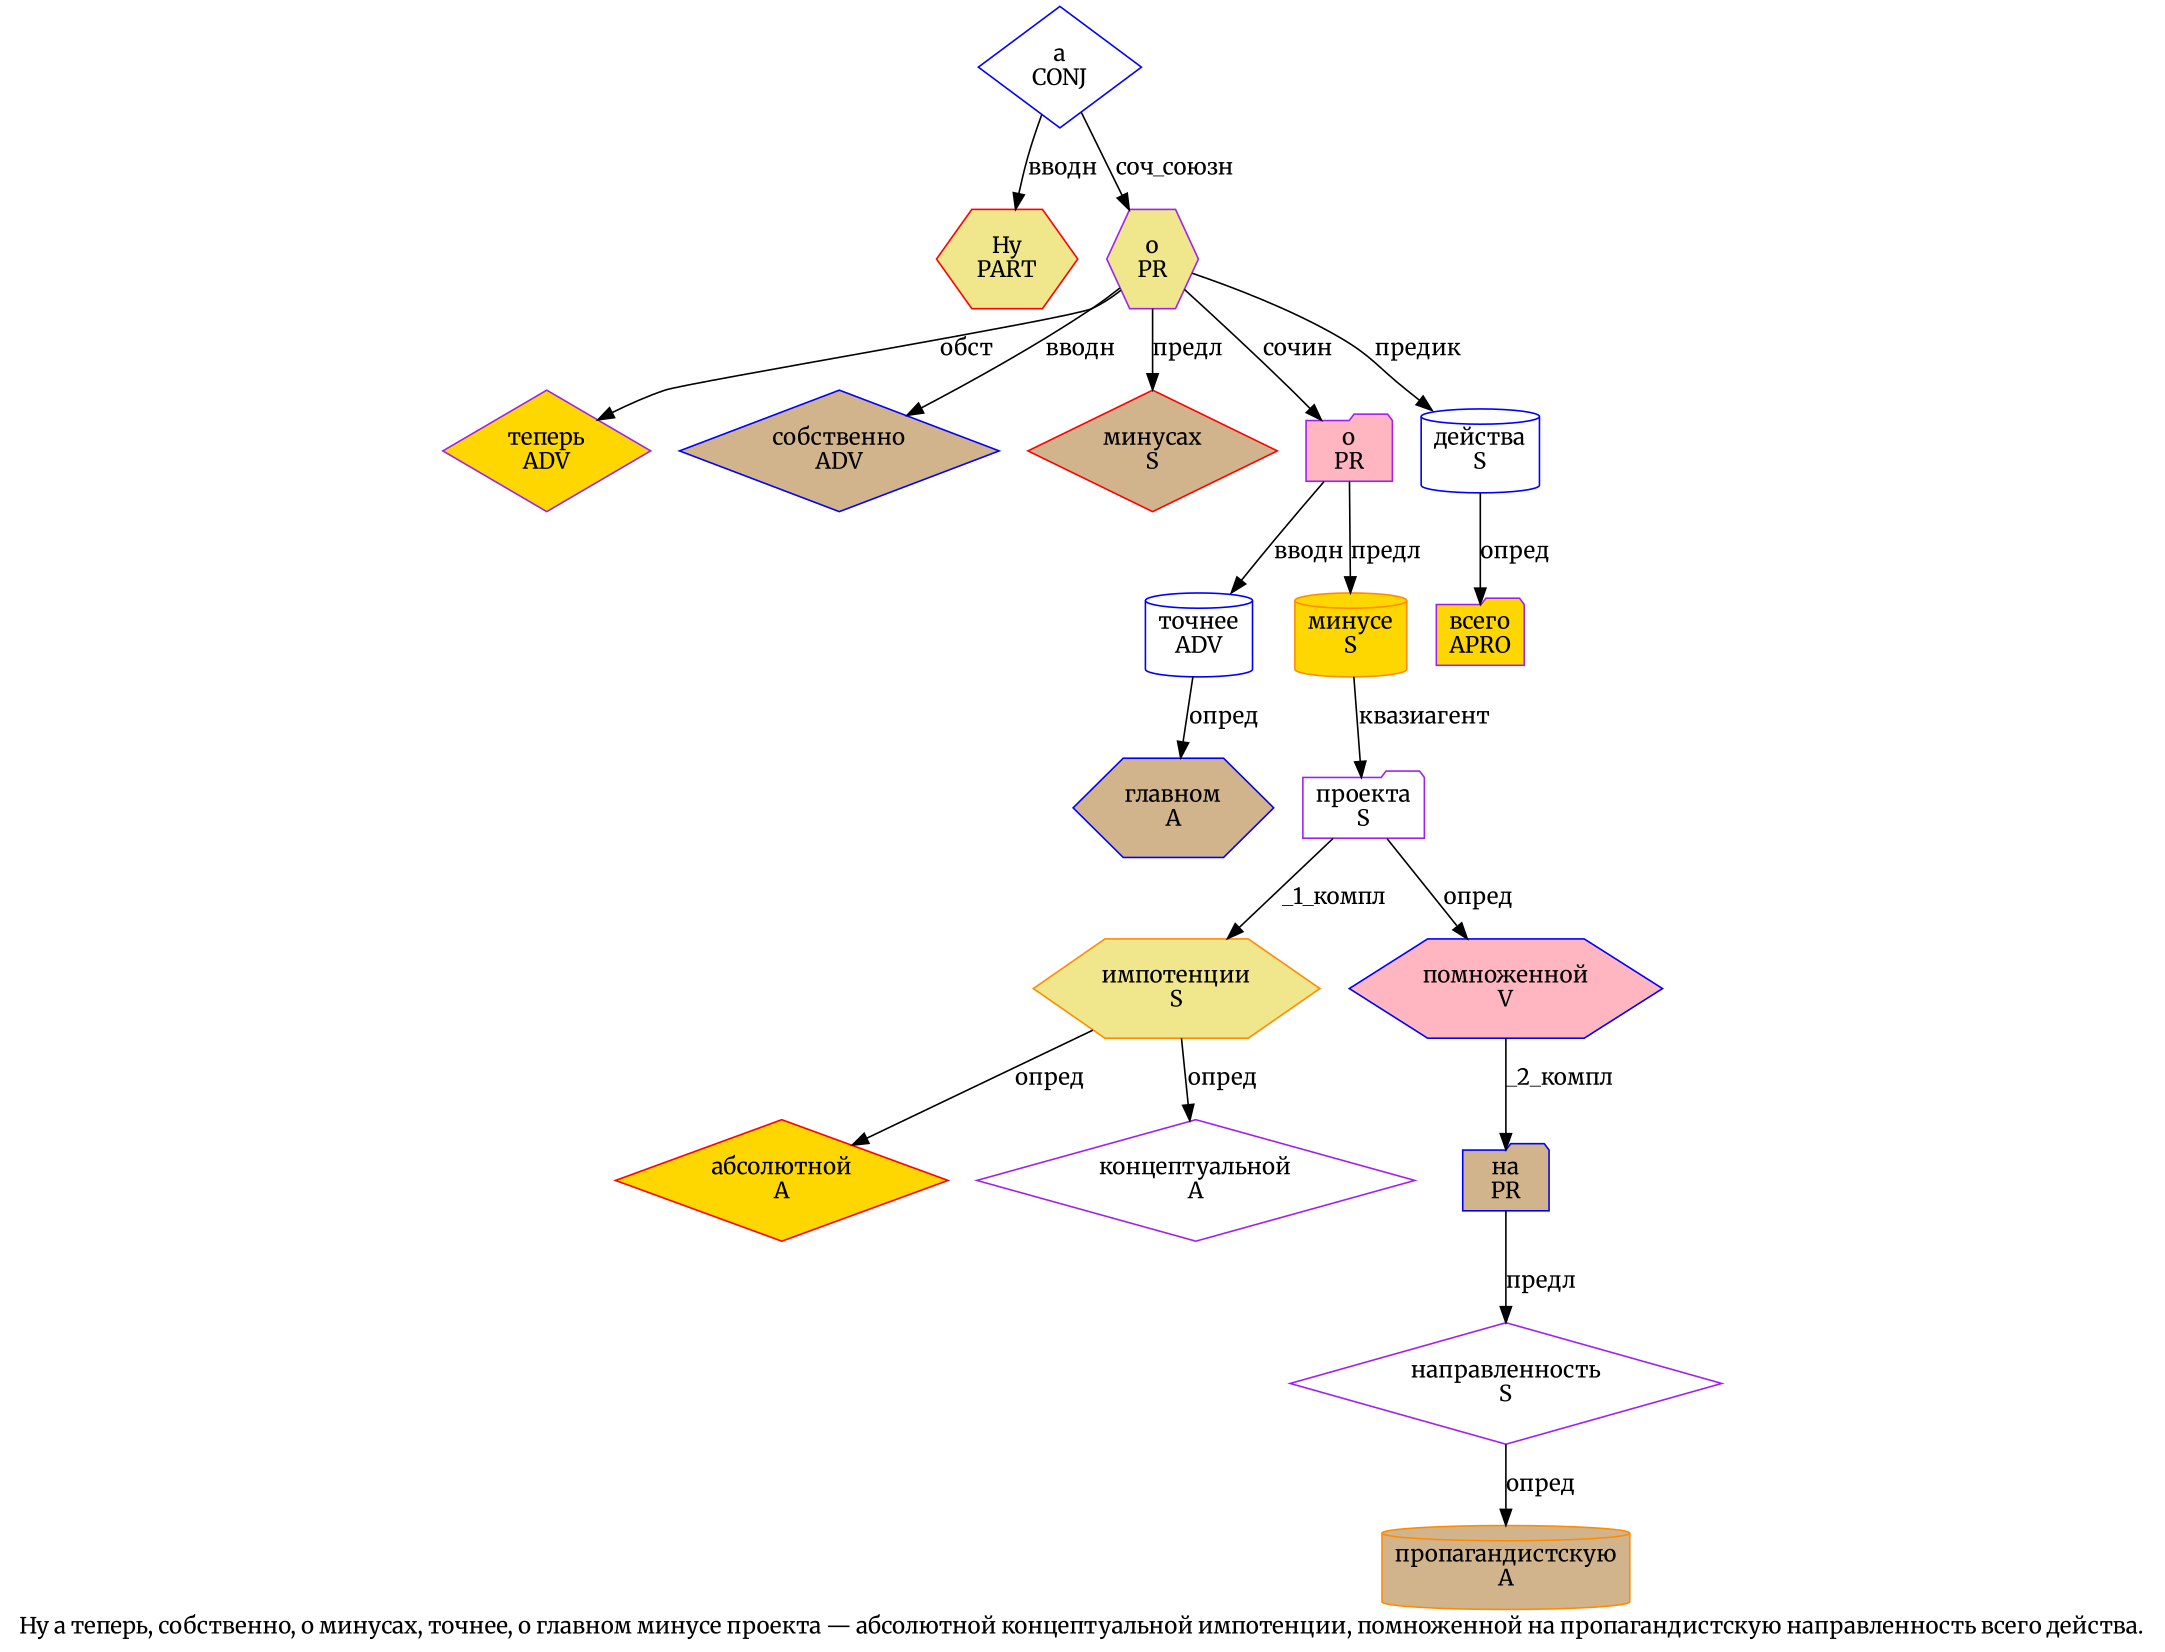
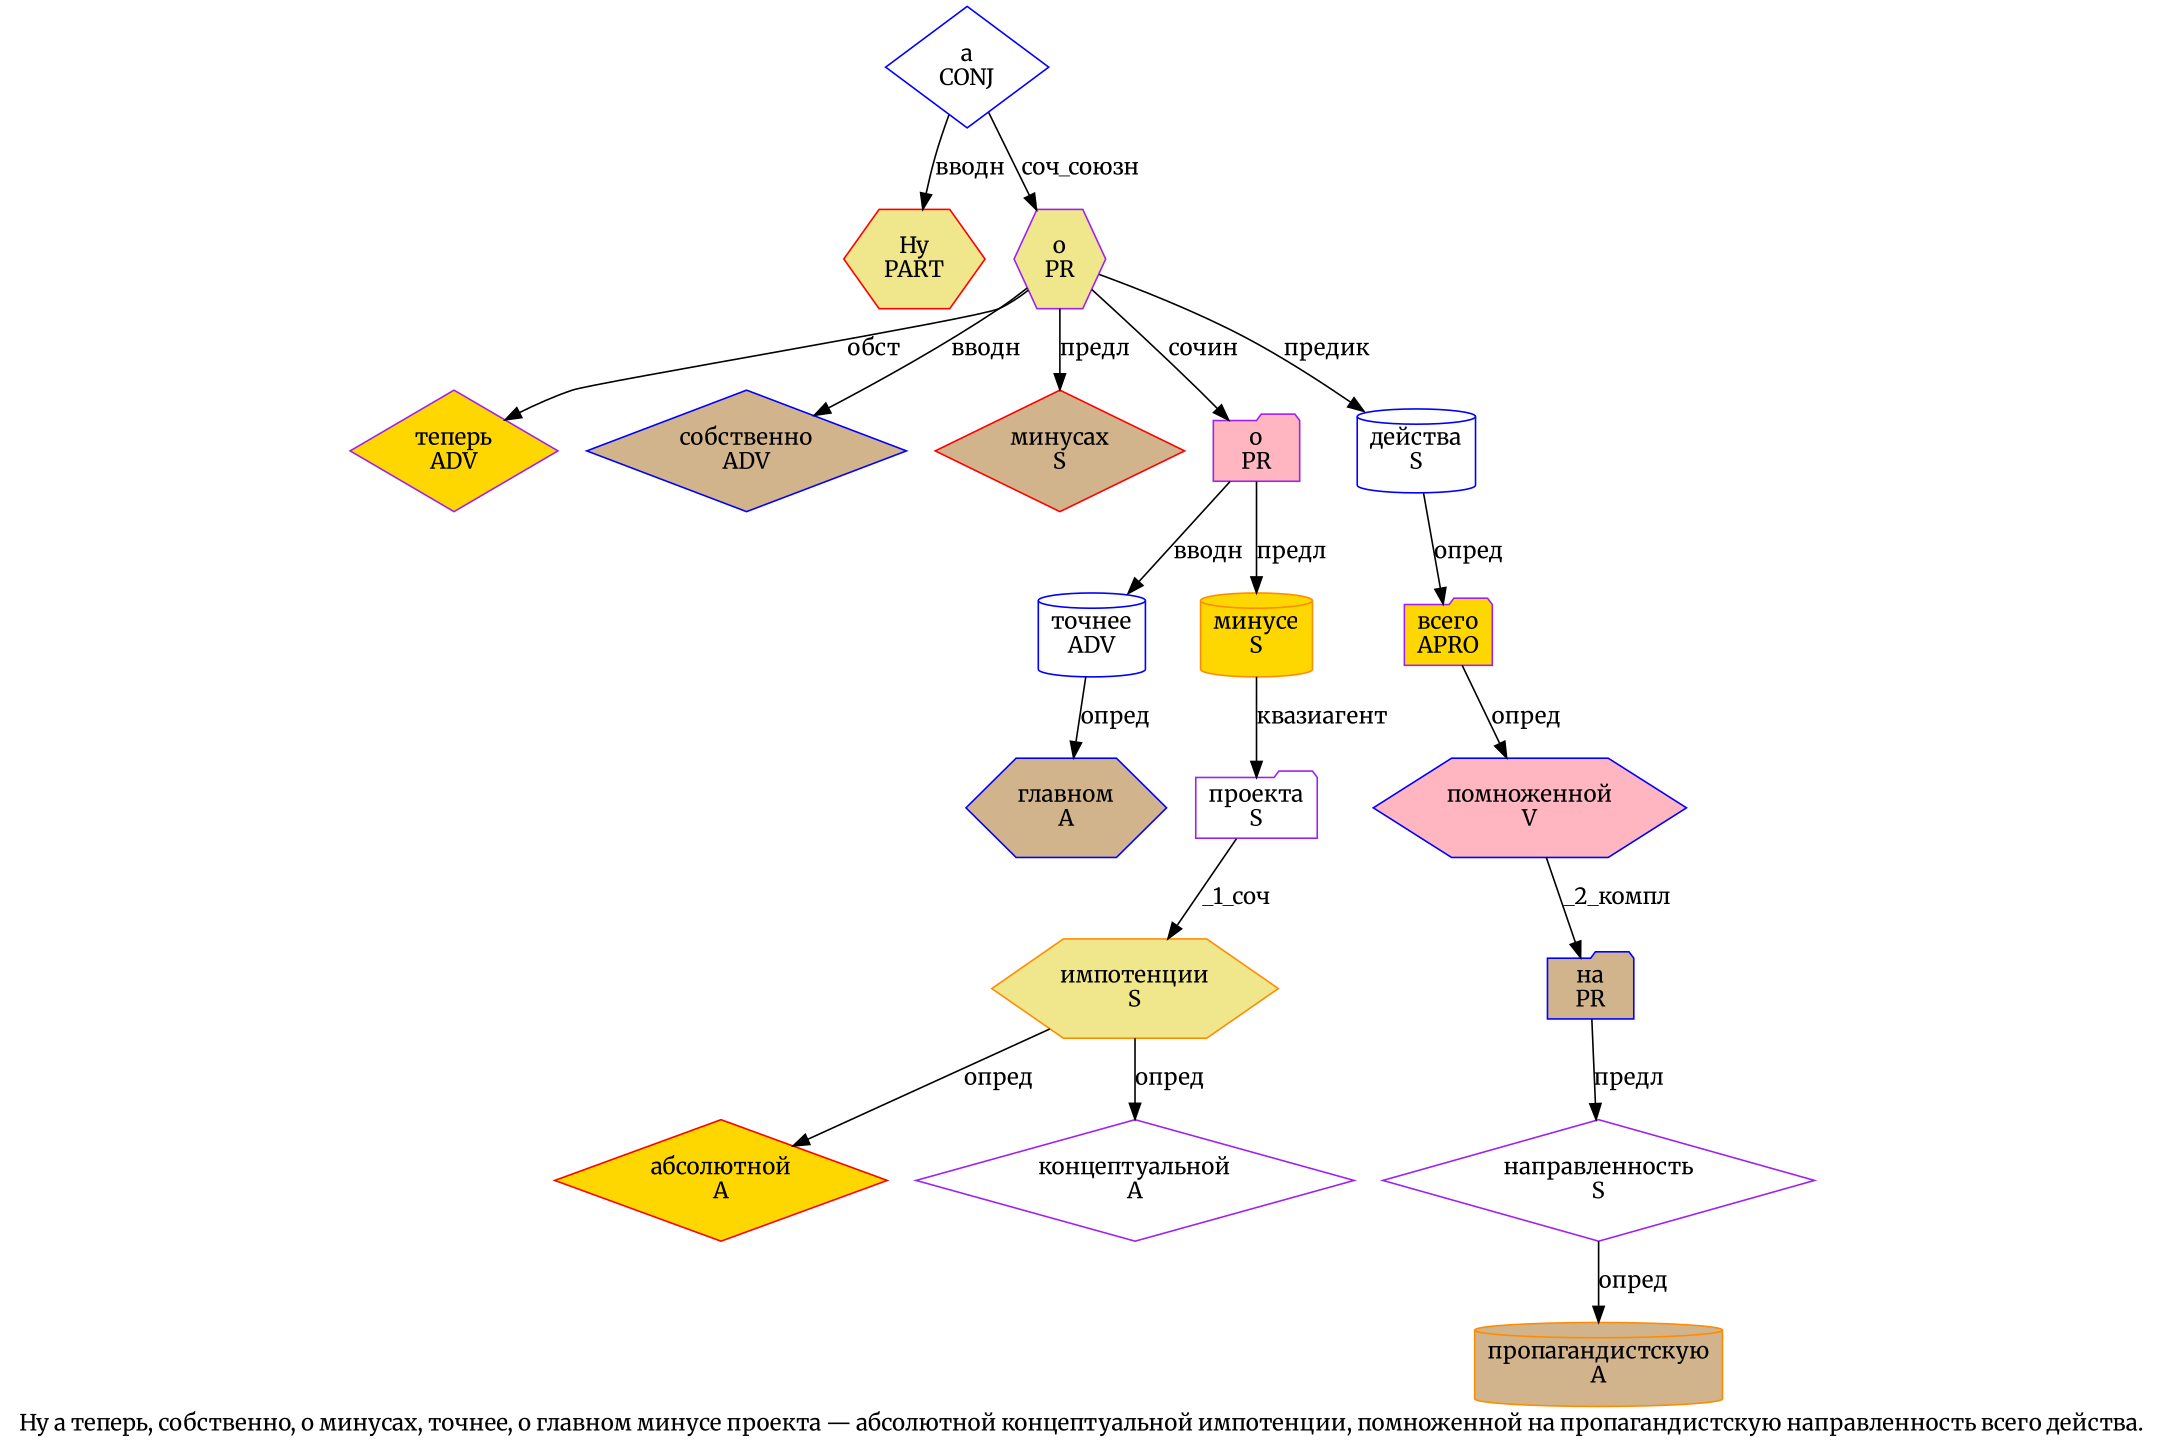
(1422, 882) -> (1481, 704)
(1334, 898) -> (1237, 898)
